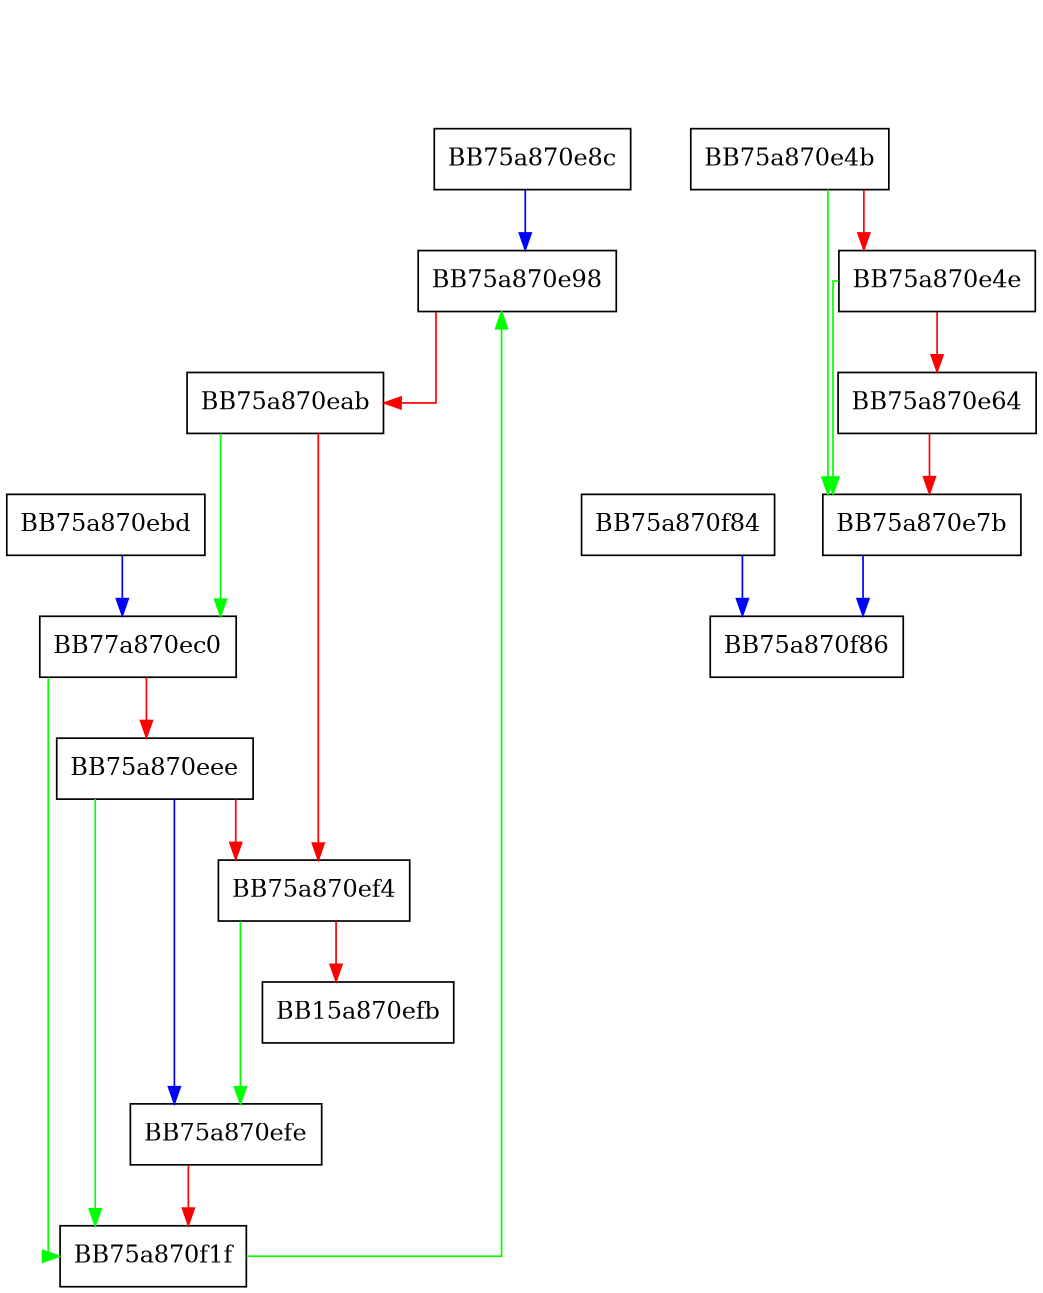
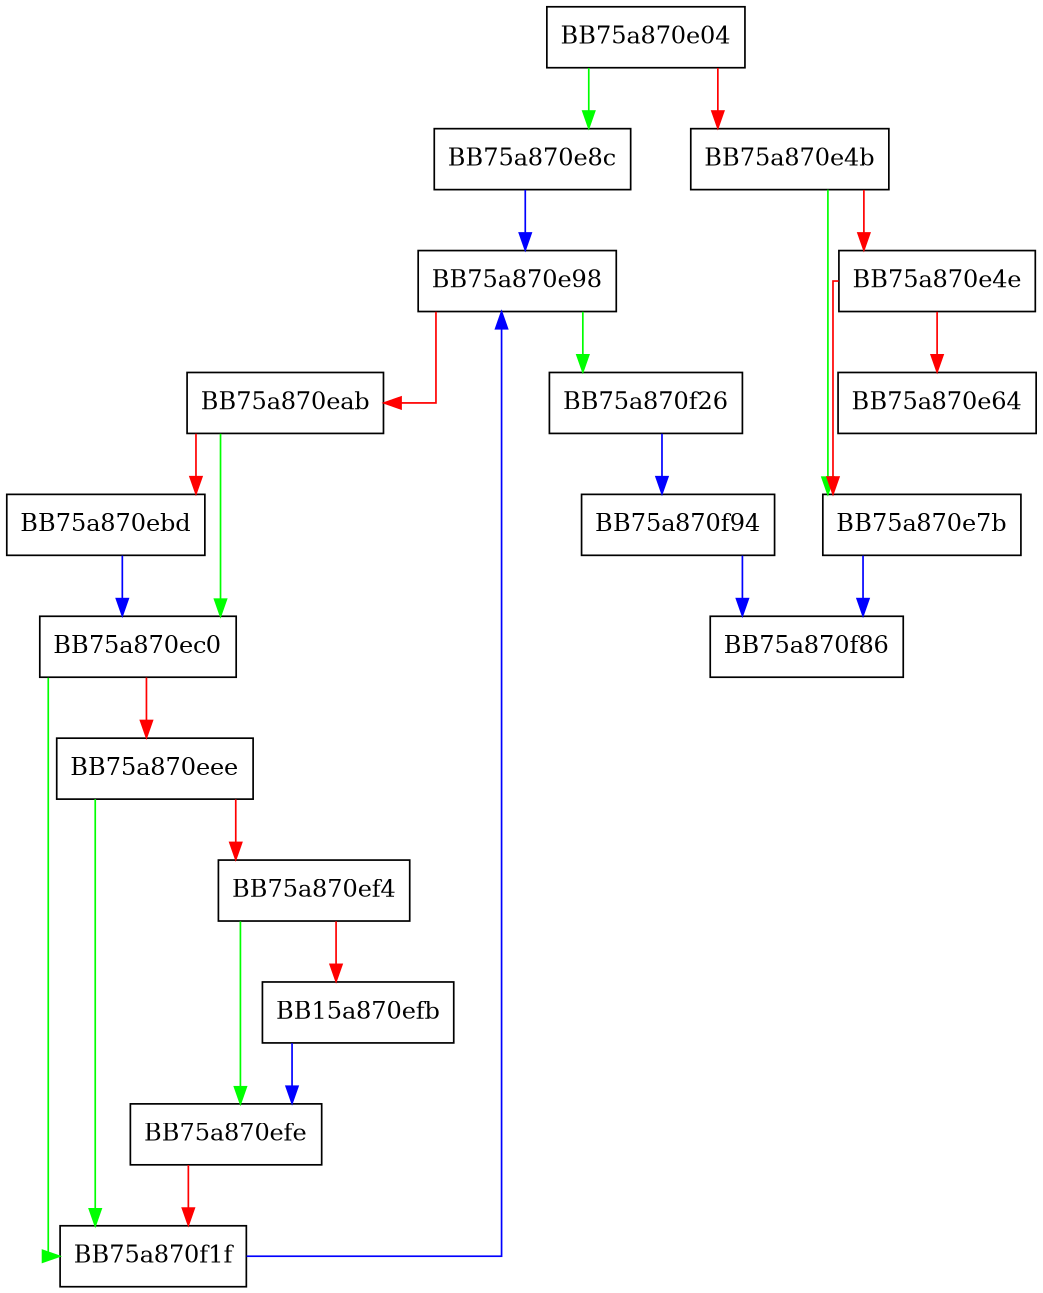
none -> (646, 37)
(833, 376) -> (833, 376)
none -> (646, 403)
(929, 455) -> none
(678, 525) -> (678, 525)
(318, 638) -> (196, 455)
(138, 647) -> (138, 647)
(502, 920) -> (502, 920)
(174, 943) -> (292, 1065)
